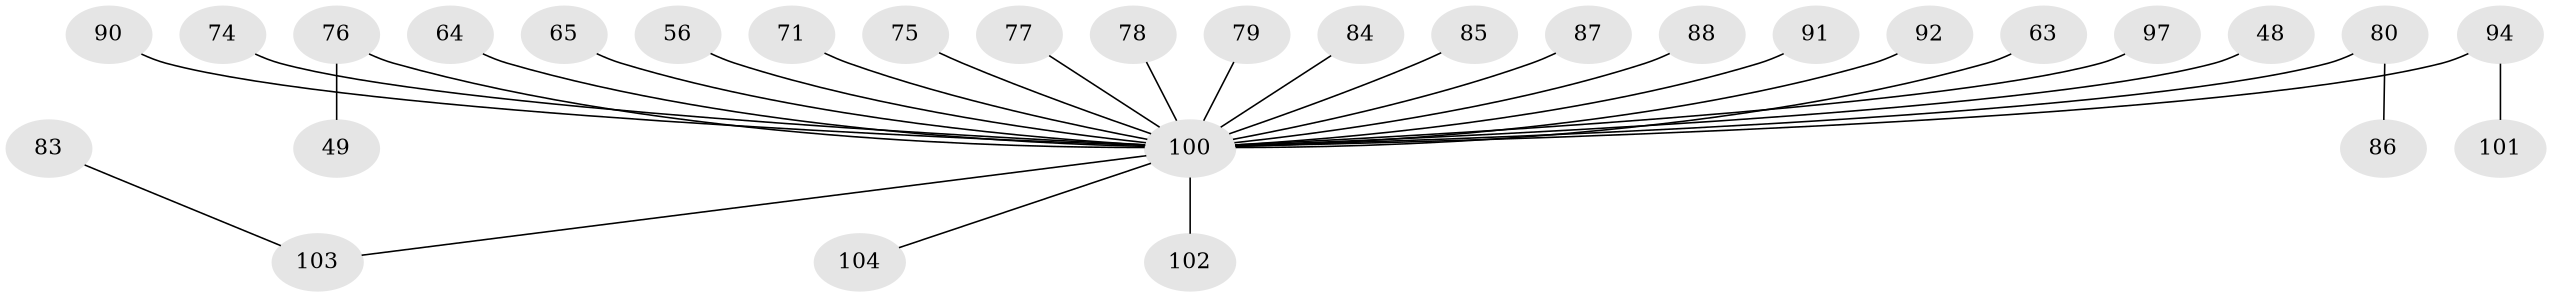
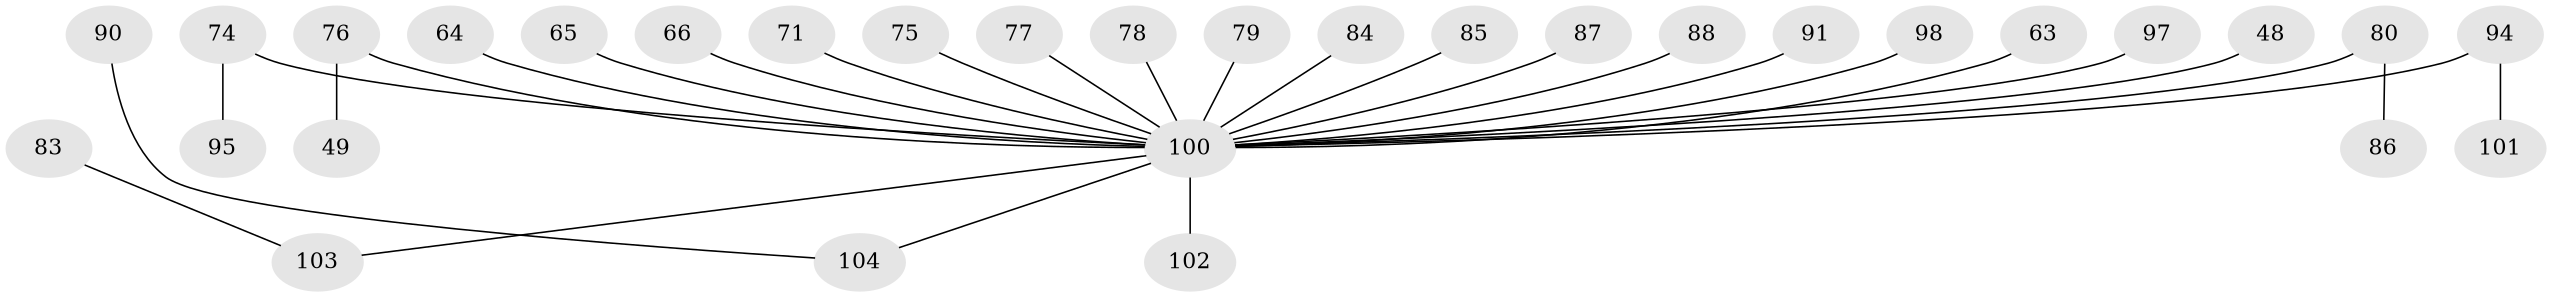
(678, 35) -> (678, 35)
(1930, 35) -> (1930, 35)
(540, 112) -> (424, 225)
none -> (223, 149)
